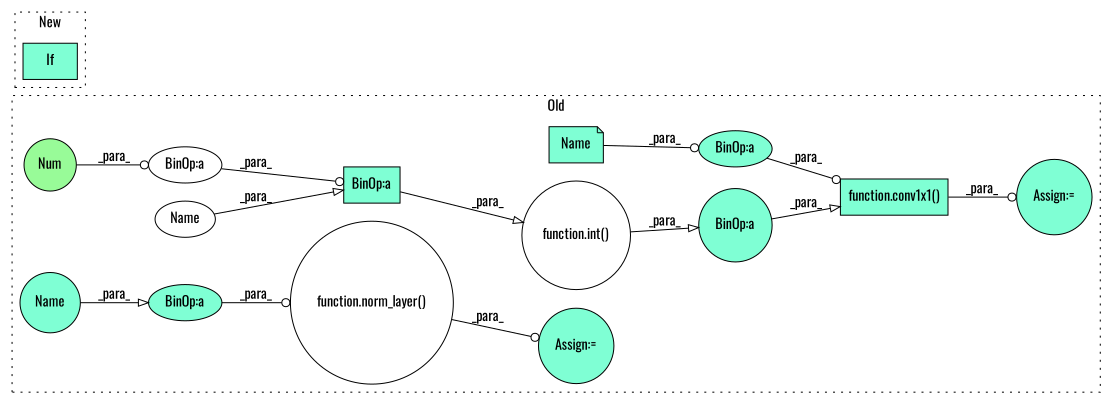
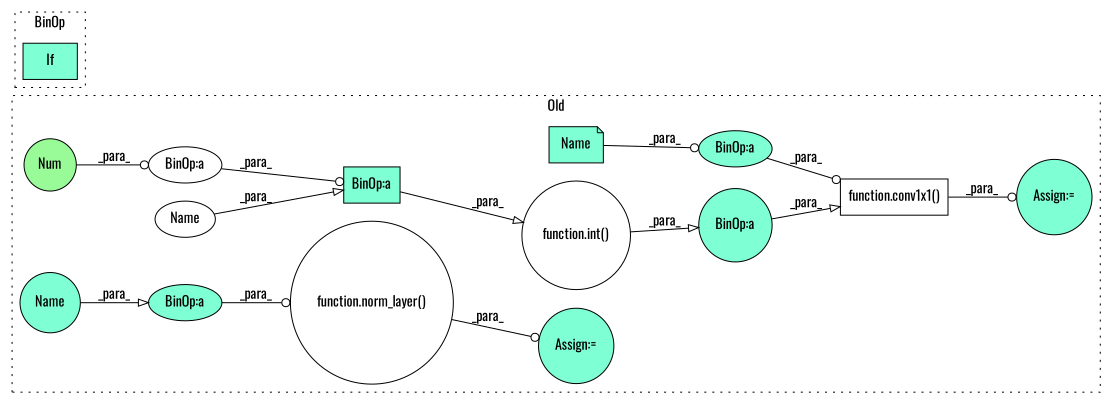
(50, 24) -> (50, 24)
(894, 197) -> (894, 197)
